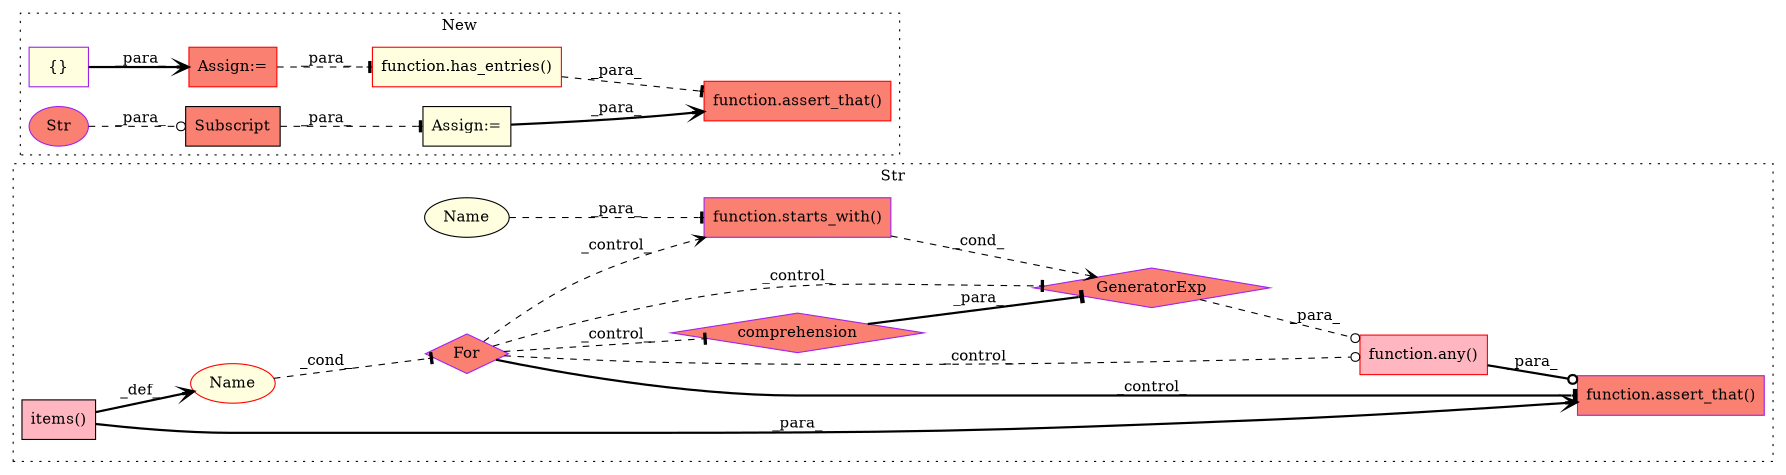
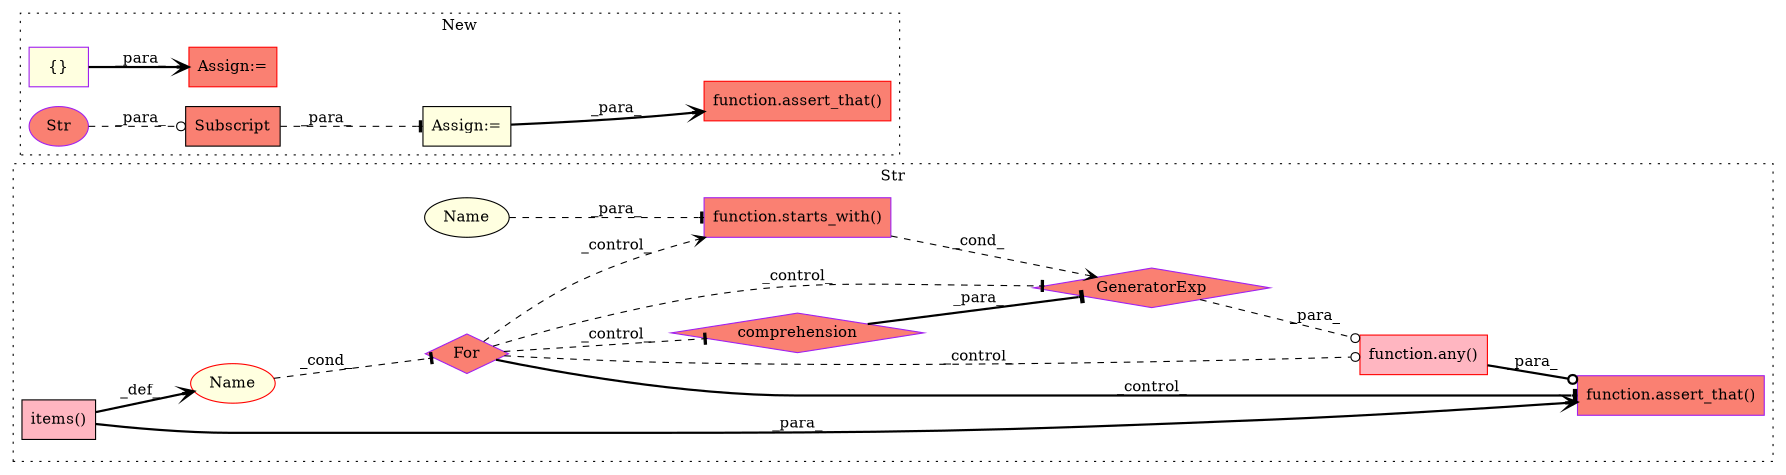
(467, 67) -> none
